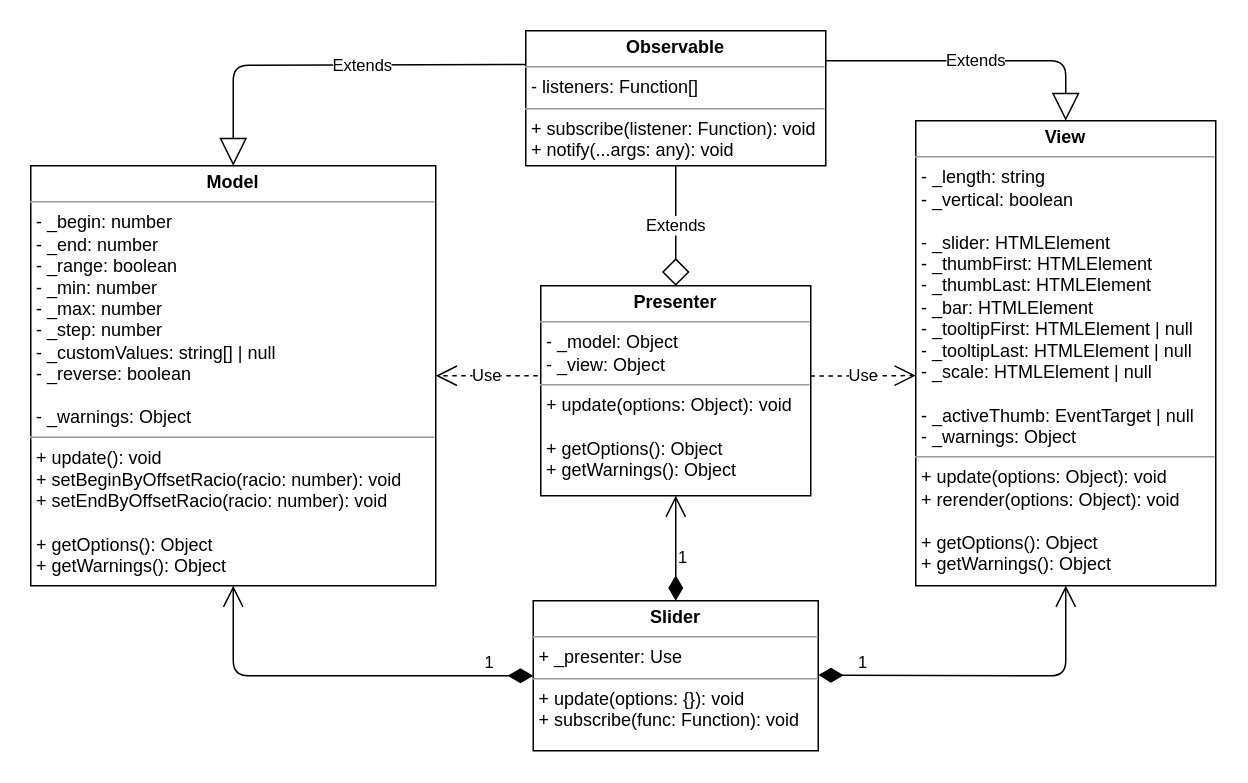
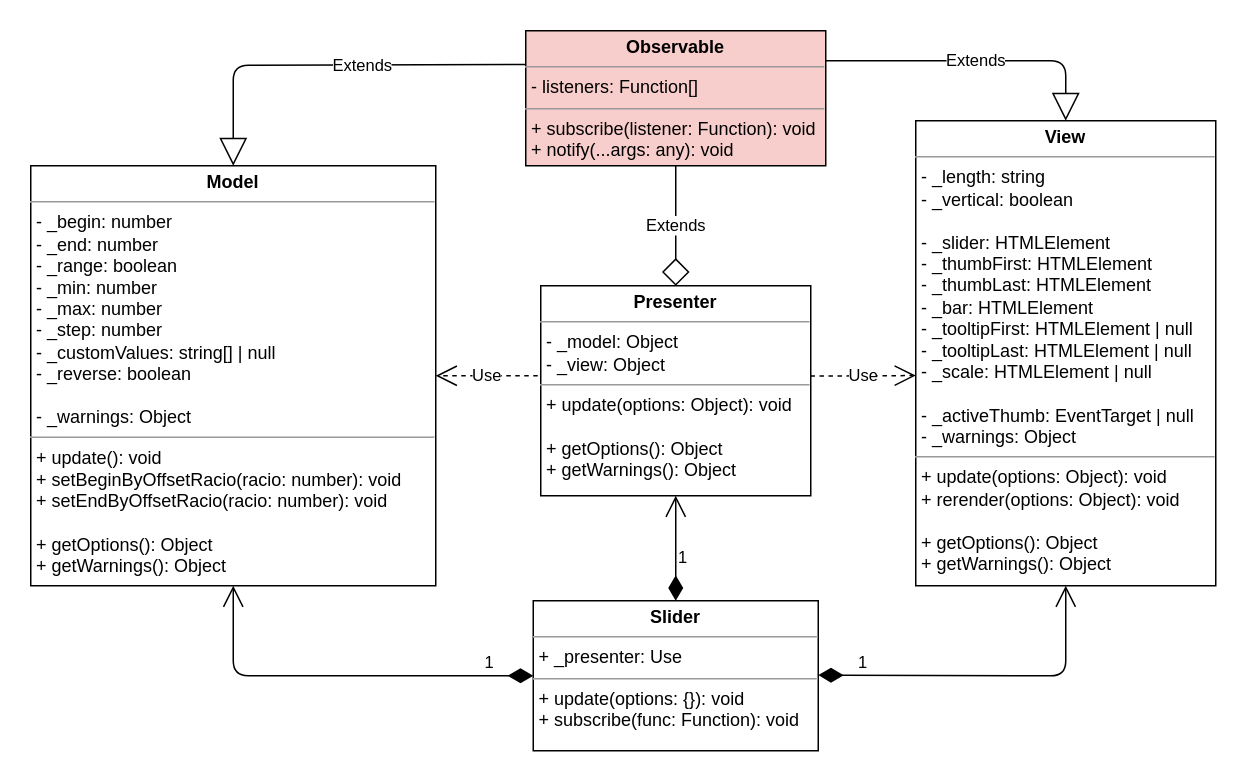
(676, 98) -> (676, 98)
